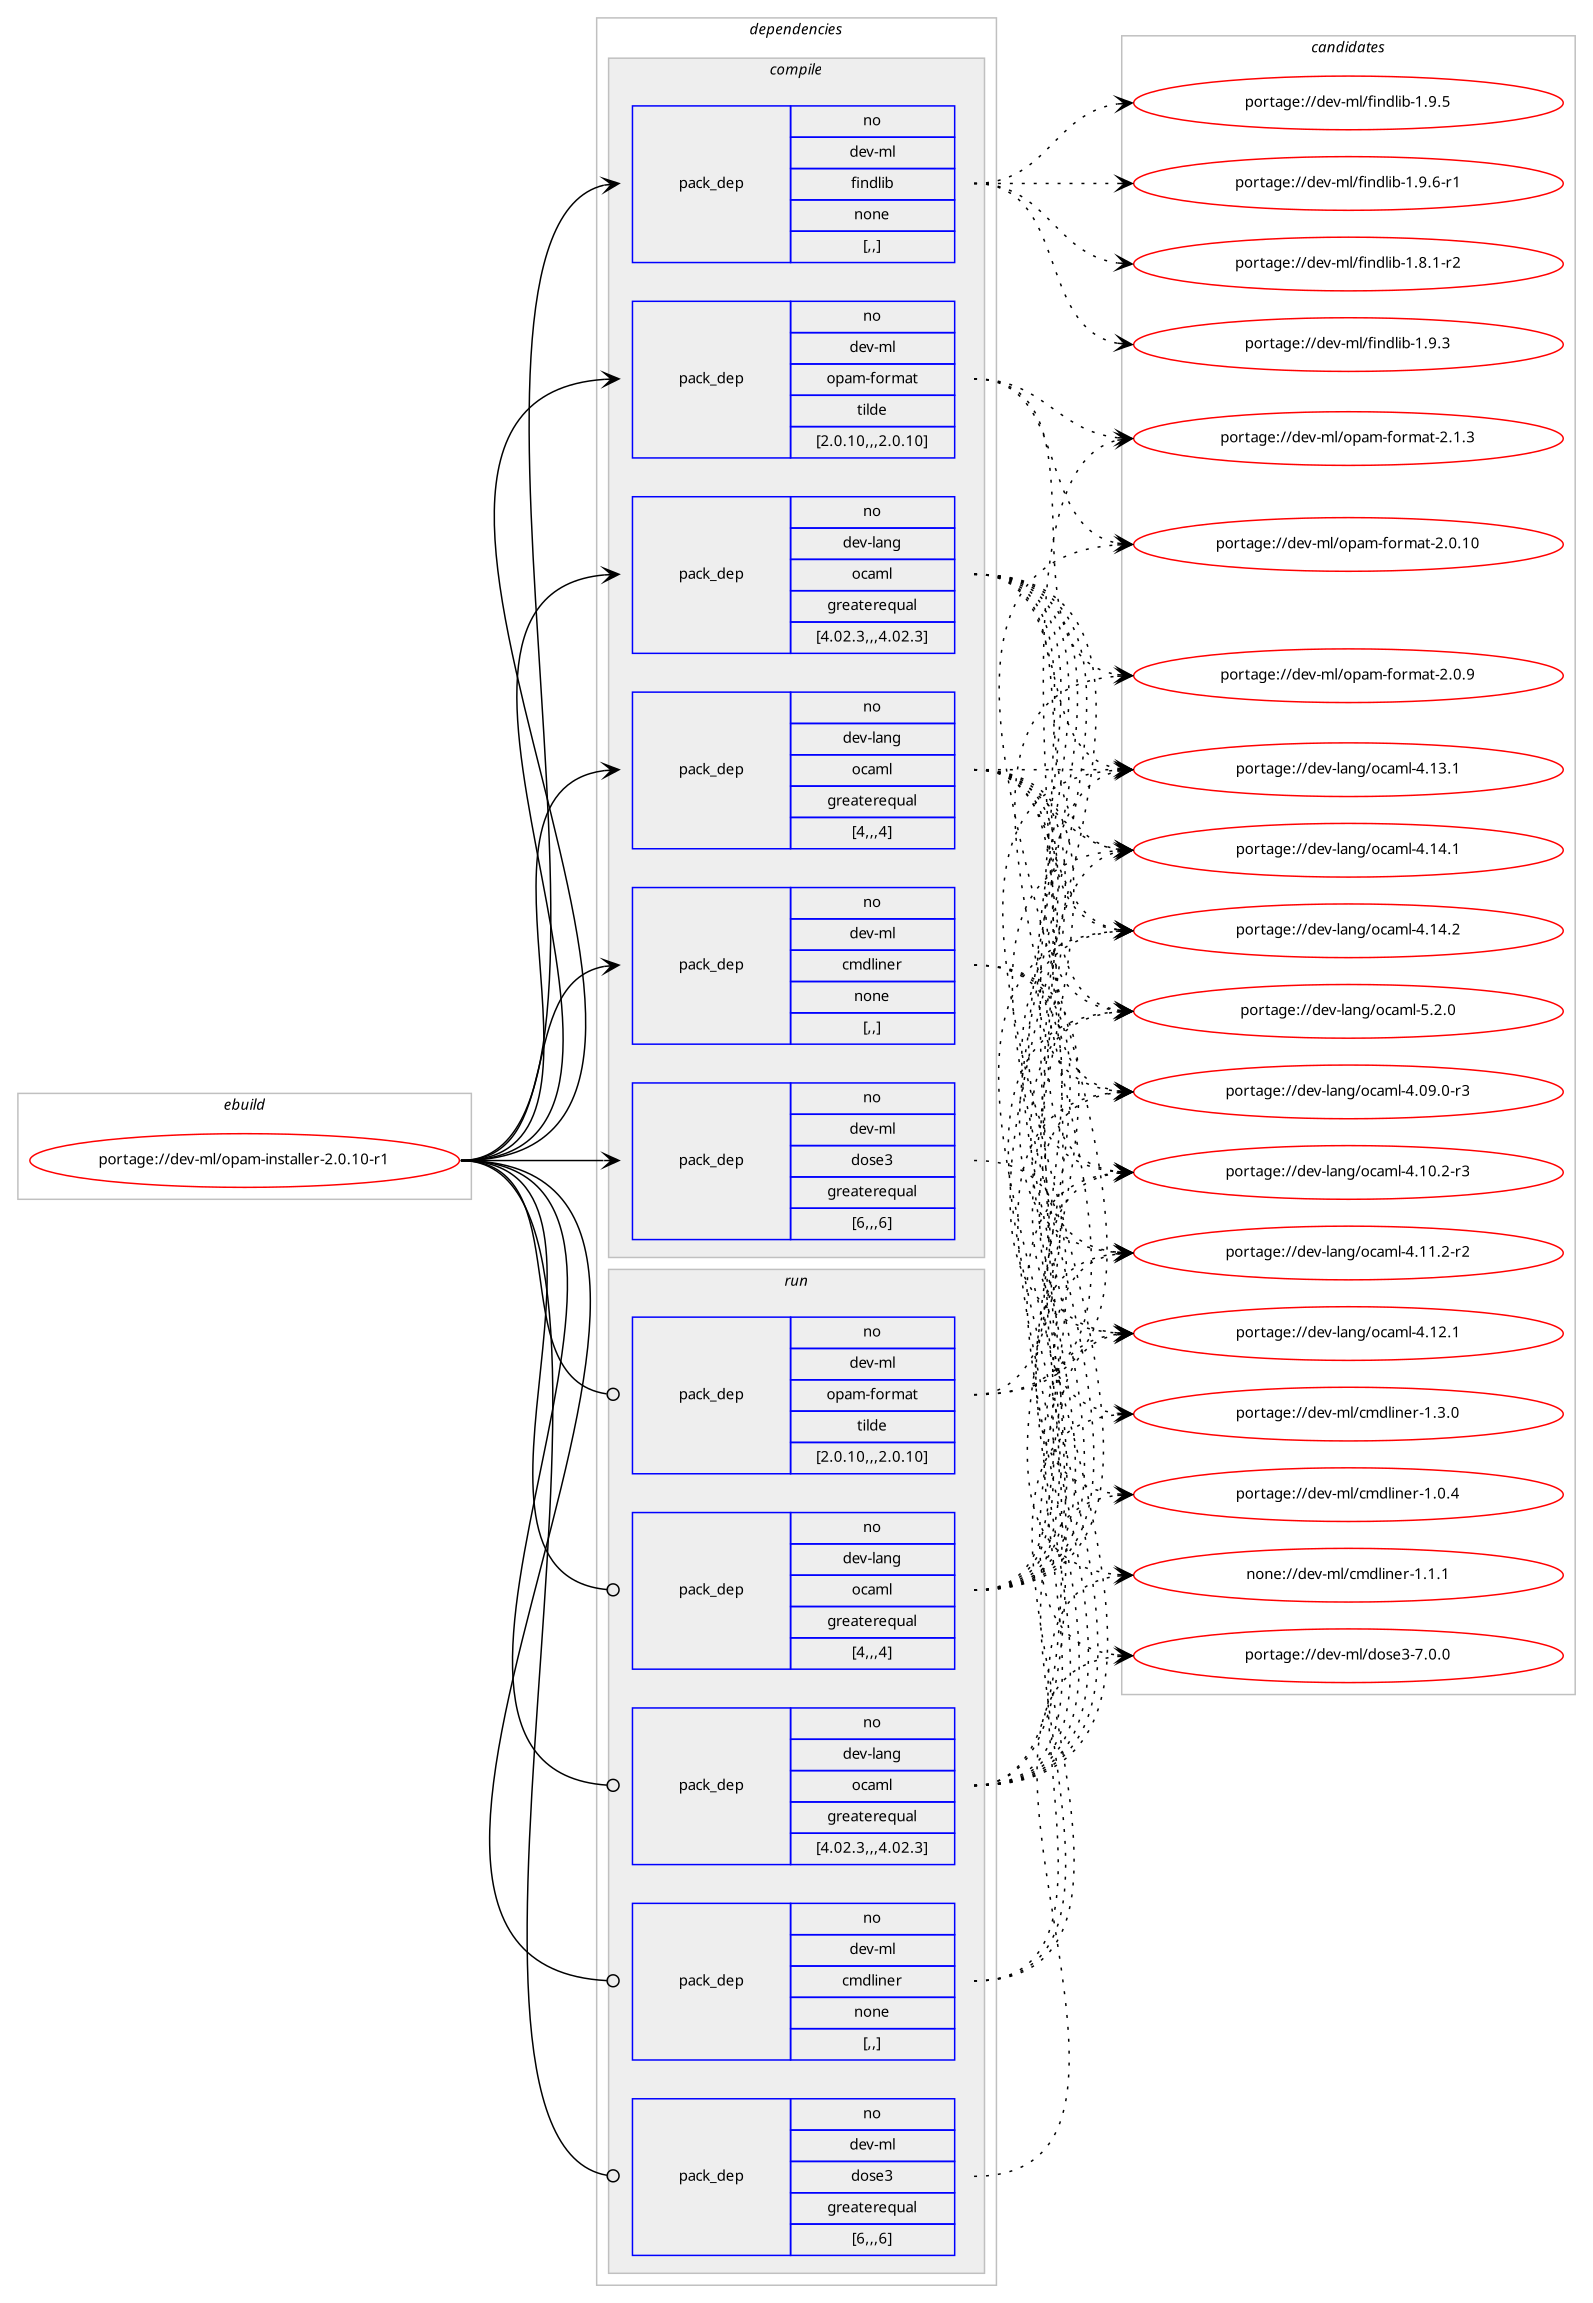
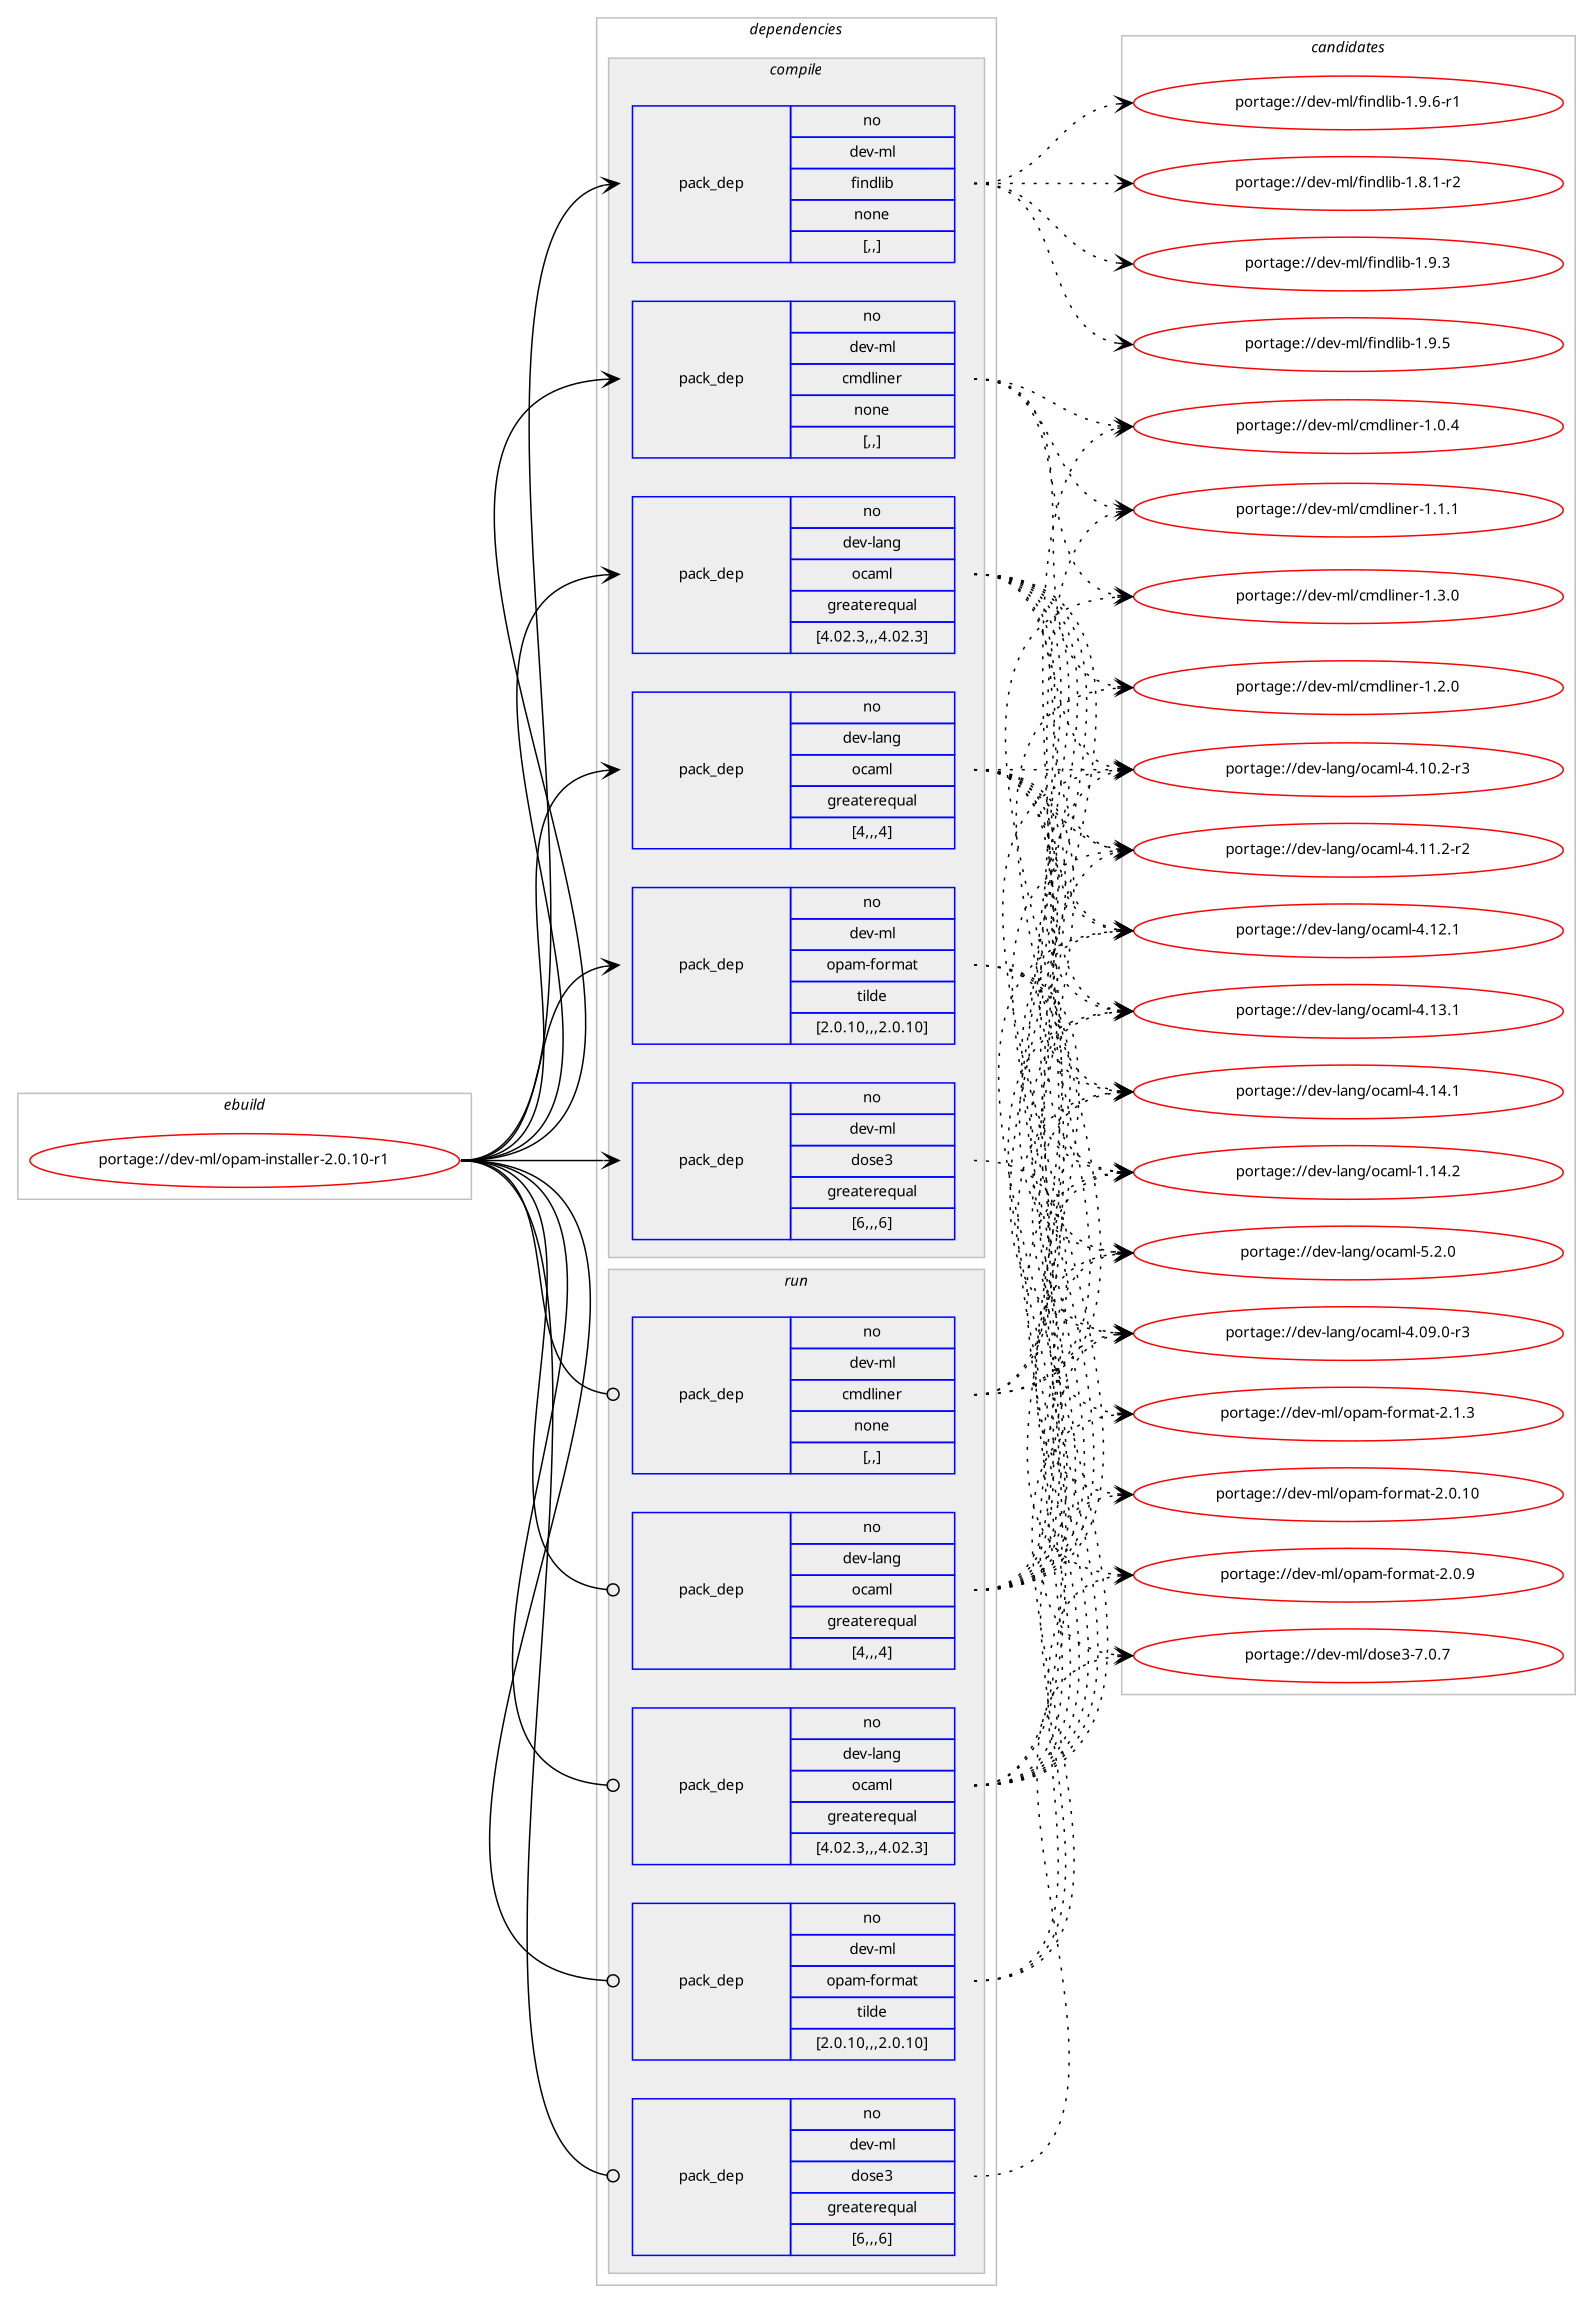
none -> (1348, 688)
(1348, 931) -> (1348, 1172)
(1348, 1575) -> (1348, 510)
(1348, 1656) -> (1348, 1656)
